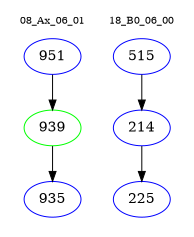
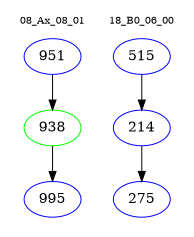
(53, 21) -> (53, 21)
(53, 128) -> (53, 128)
(53, 199) -> (53, 199)
(142, 199) -> (142, 199)
